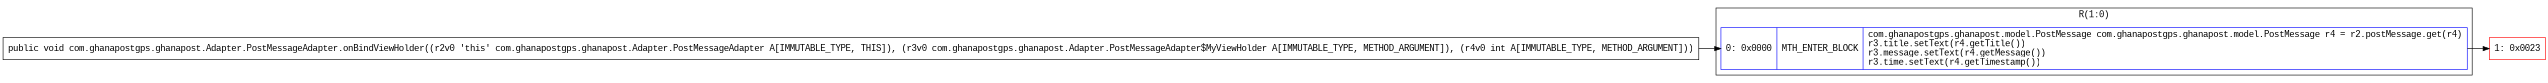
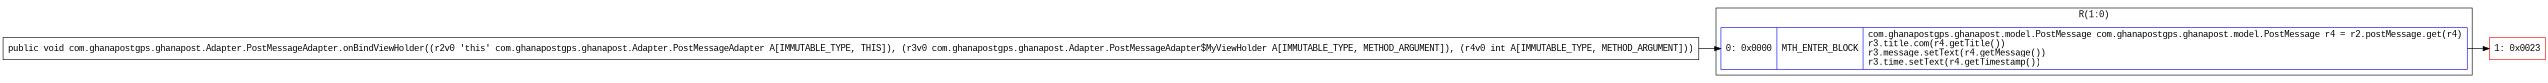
(1947, 44) -> (1937, 44)
